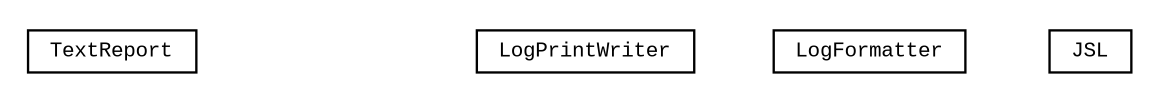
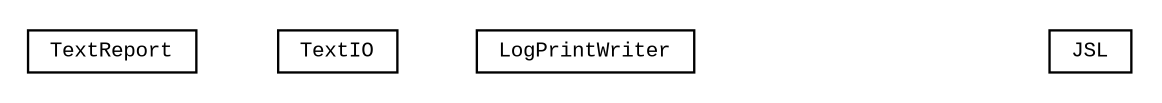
none -> (337, 51)
(870, 51) -> none
